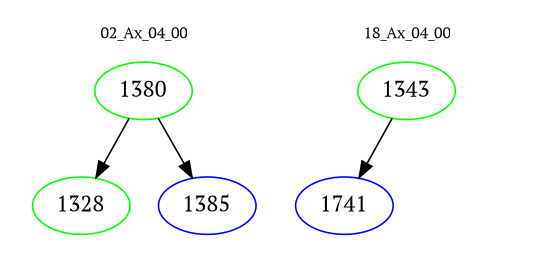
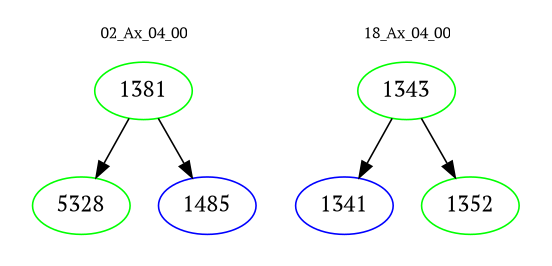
(144, 91) -> (144, 91)
(81, 206) -> (81, 206)
(207, 206) -> (207, 206)
(344, 206) -> (344, 206)
none -> (470, 206)
